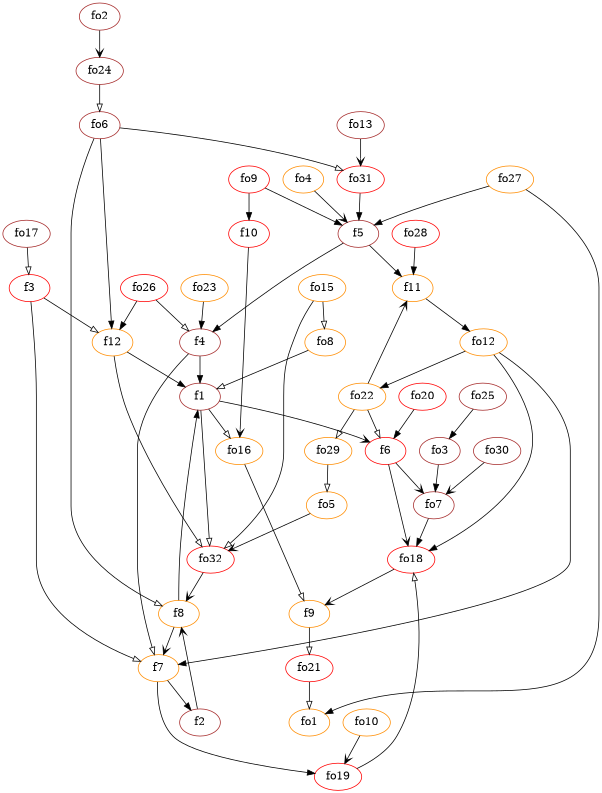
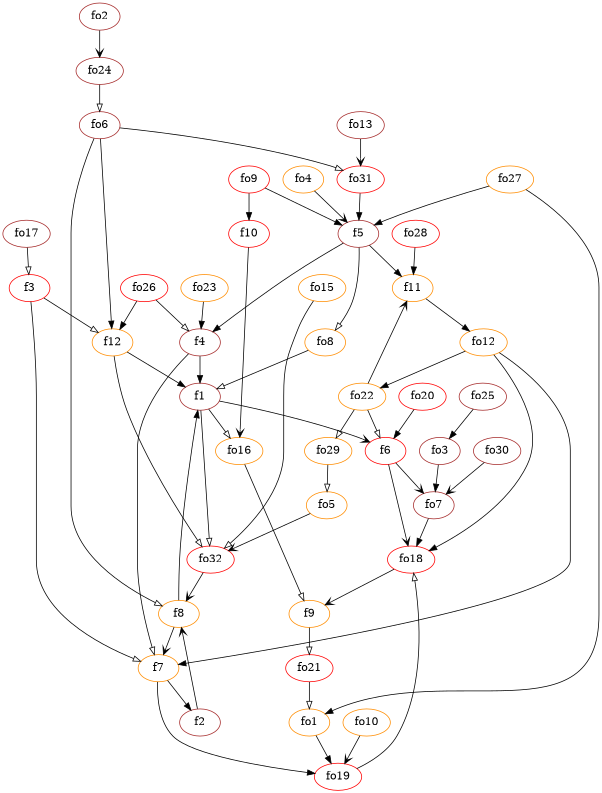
(323, 312) -> (356, 288)
none -> (322, 746)
